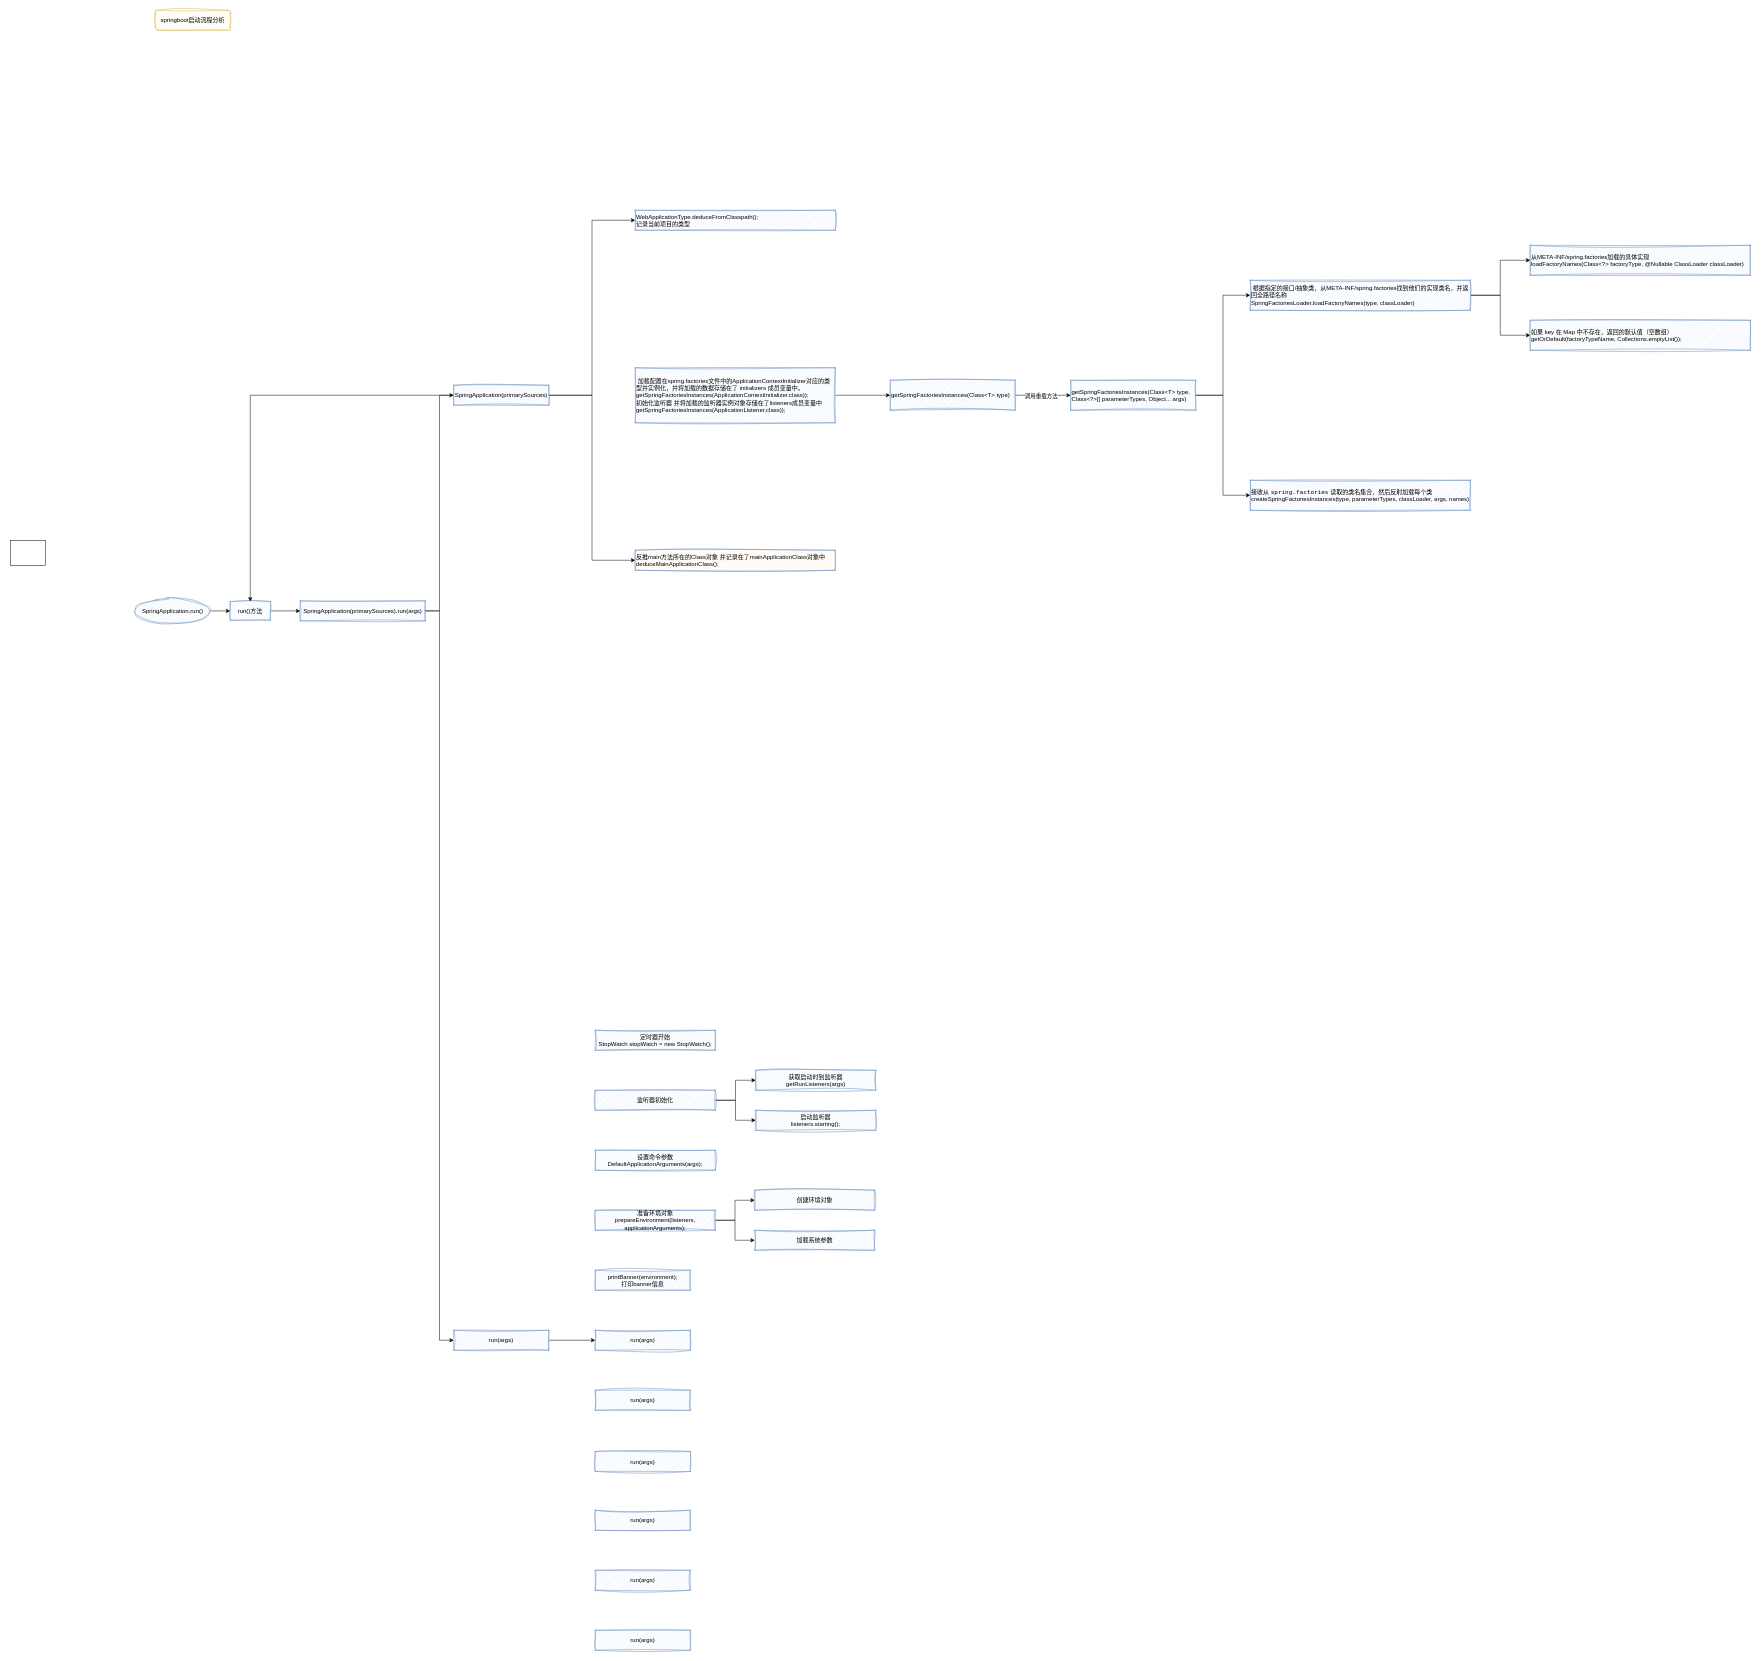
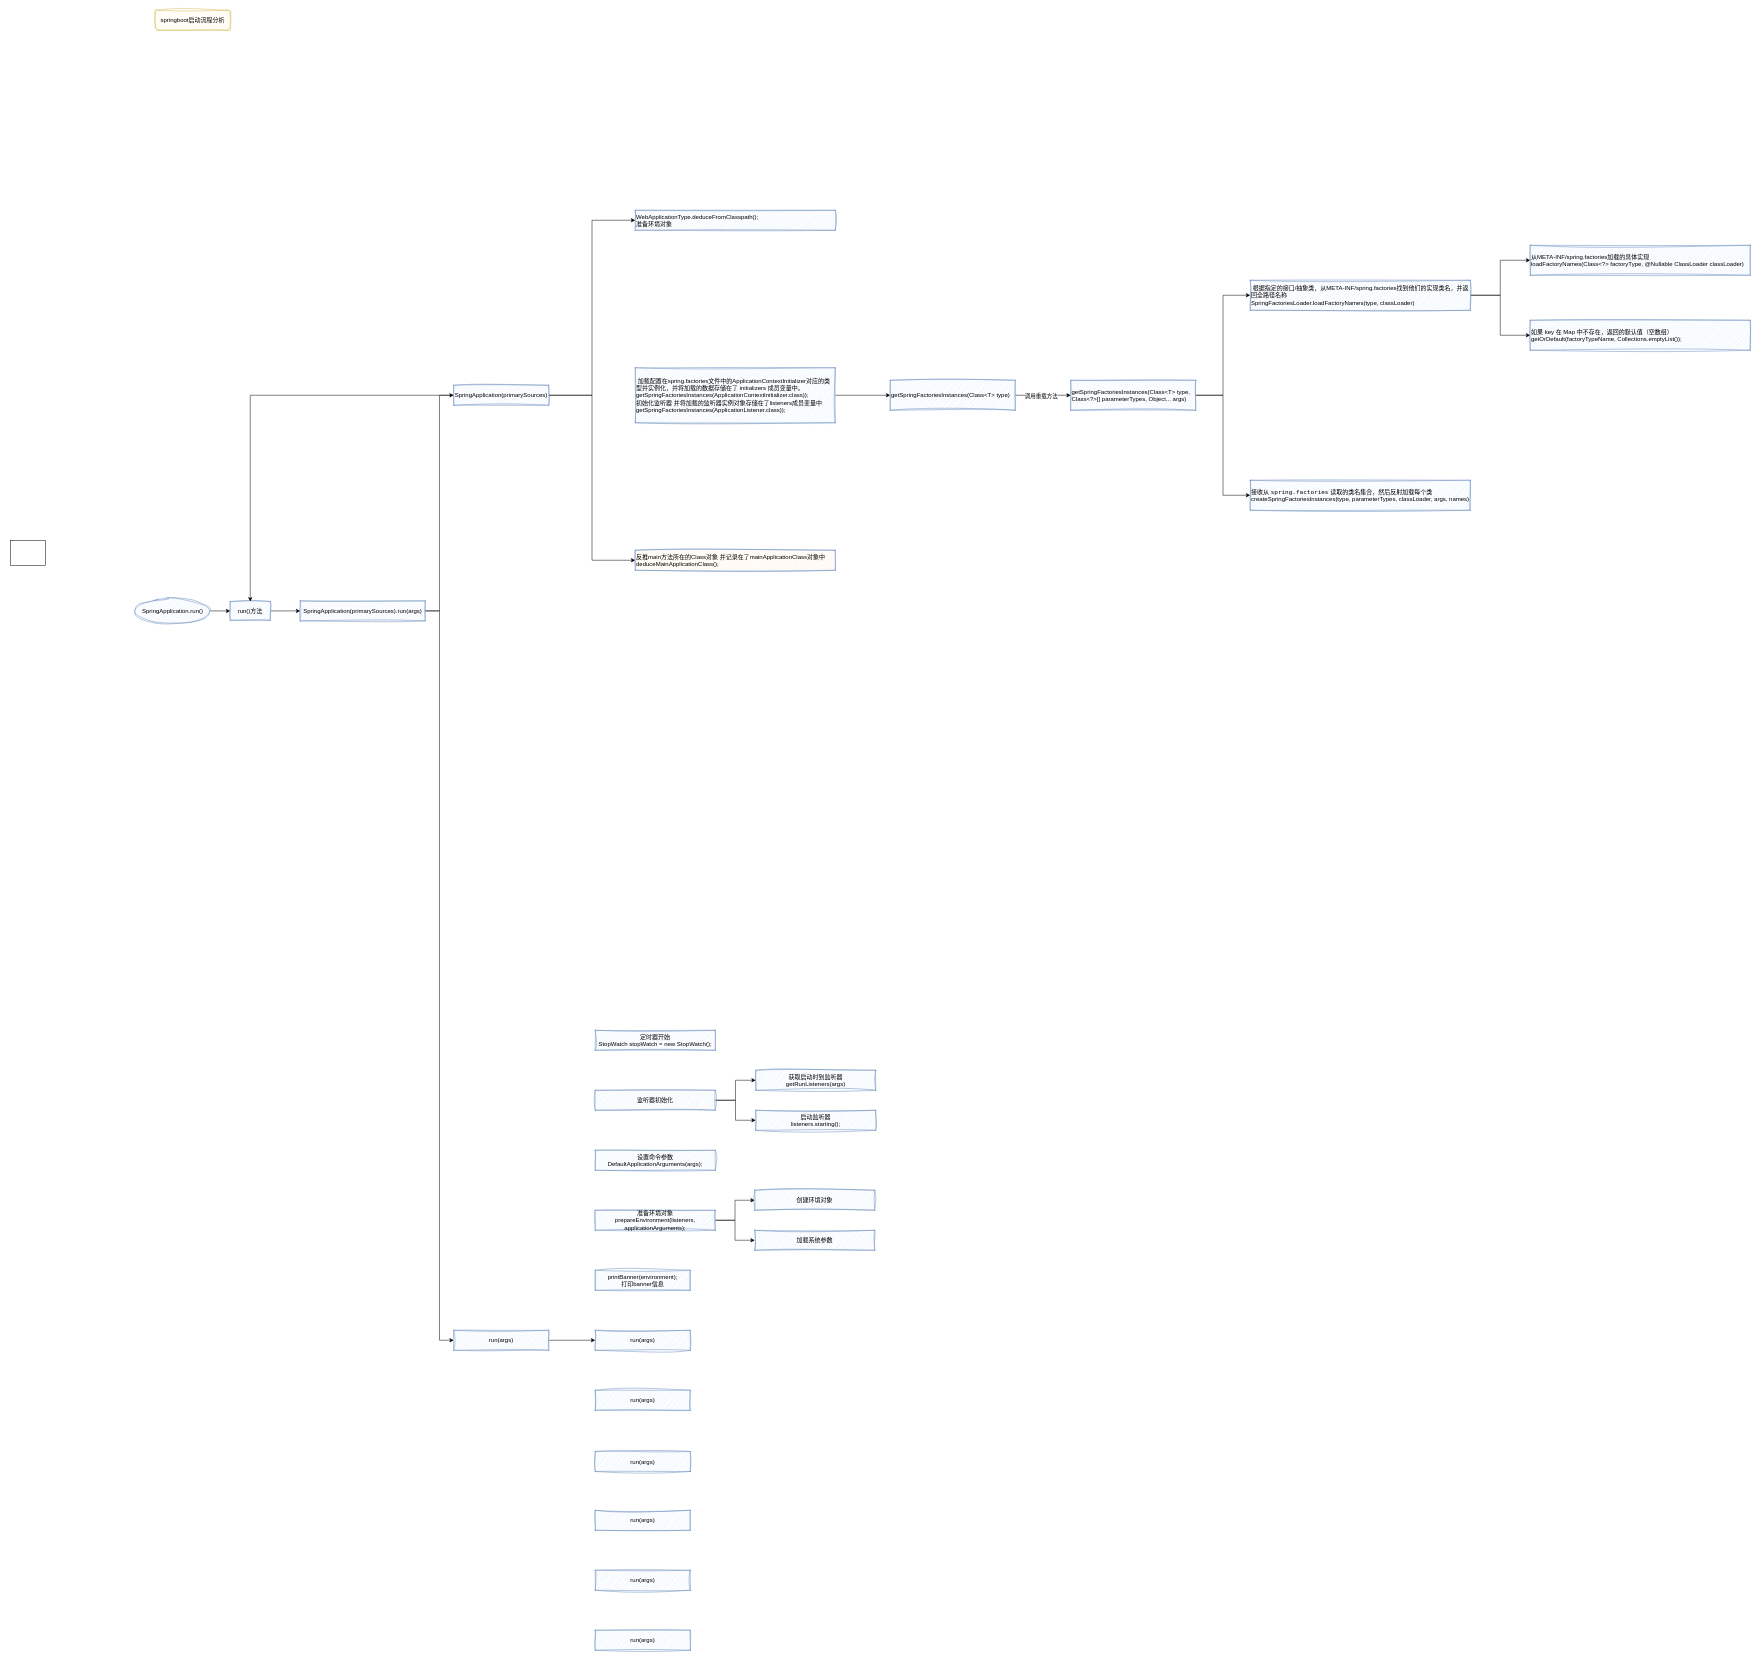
(700, 220) -> (700, 220)
